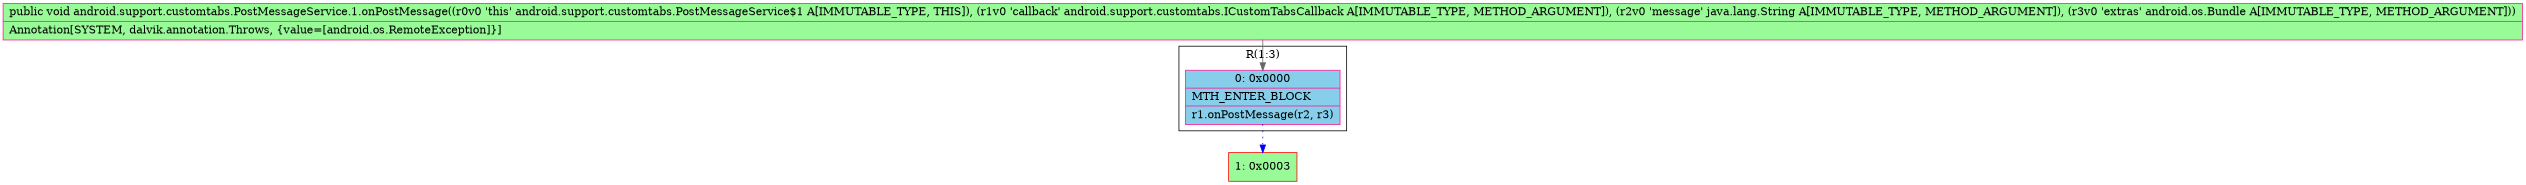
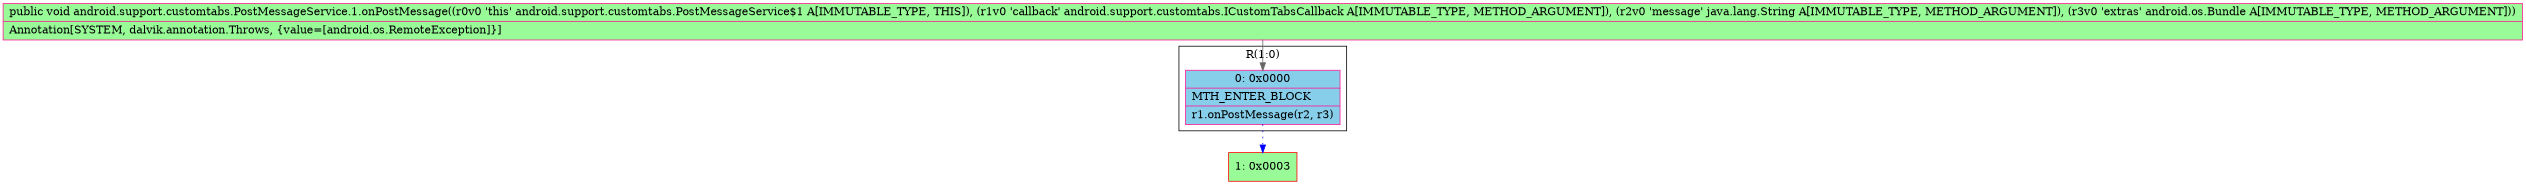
(1263, 55) -> (1263, 55)
